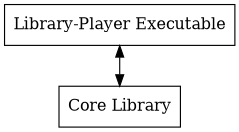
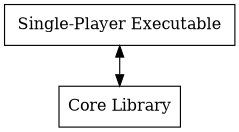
(120, 25) -> (120, 25)
